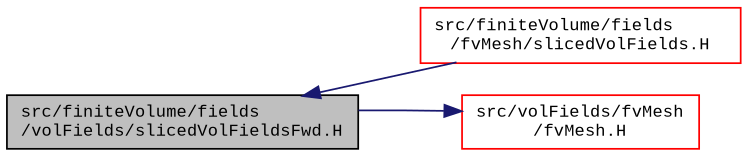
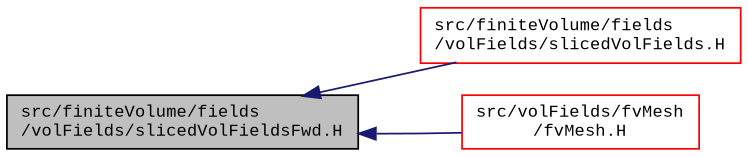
(581, 35) -> (581, 35)
(401, 110) -> (419, 133)
